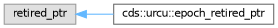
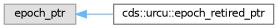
(40, 14) -> (40, 14)
